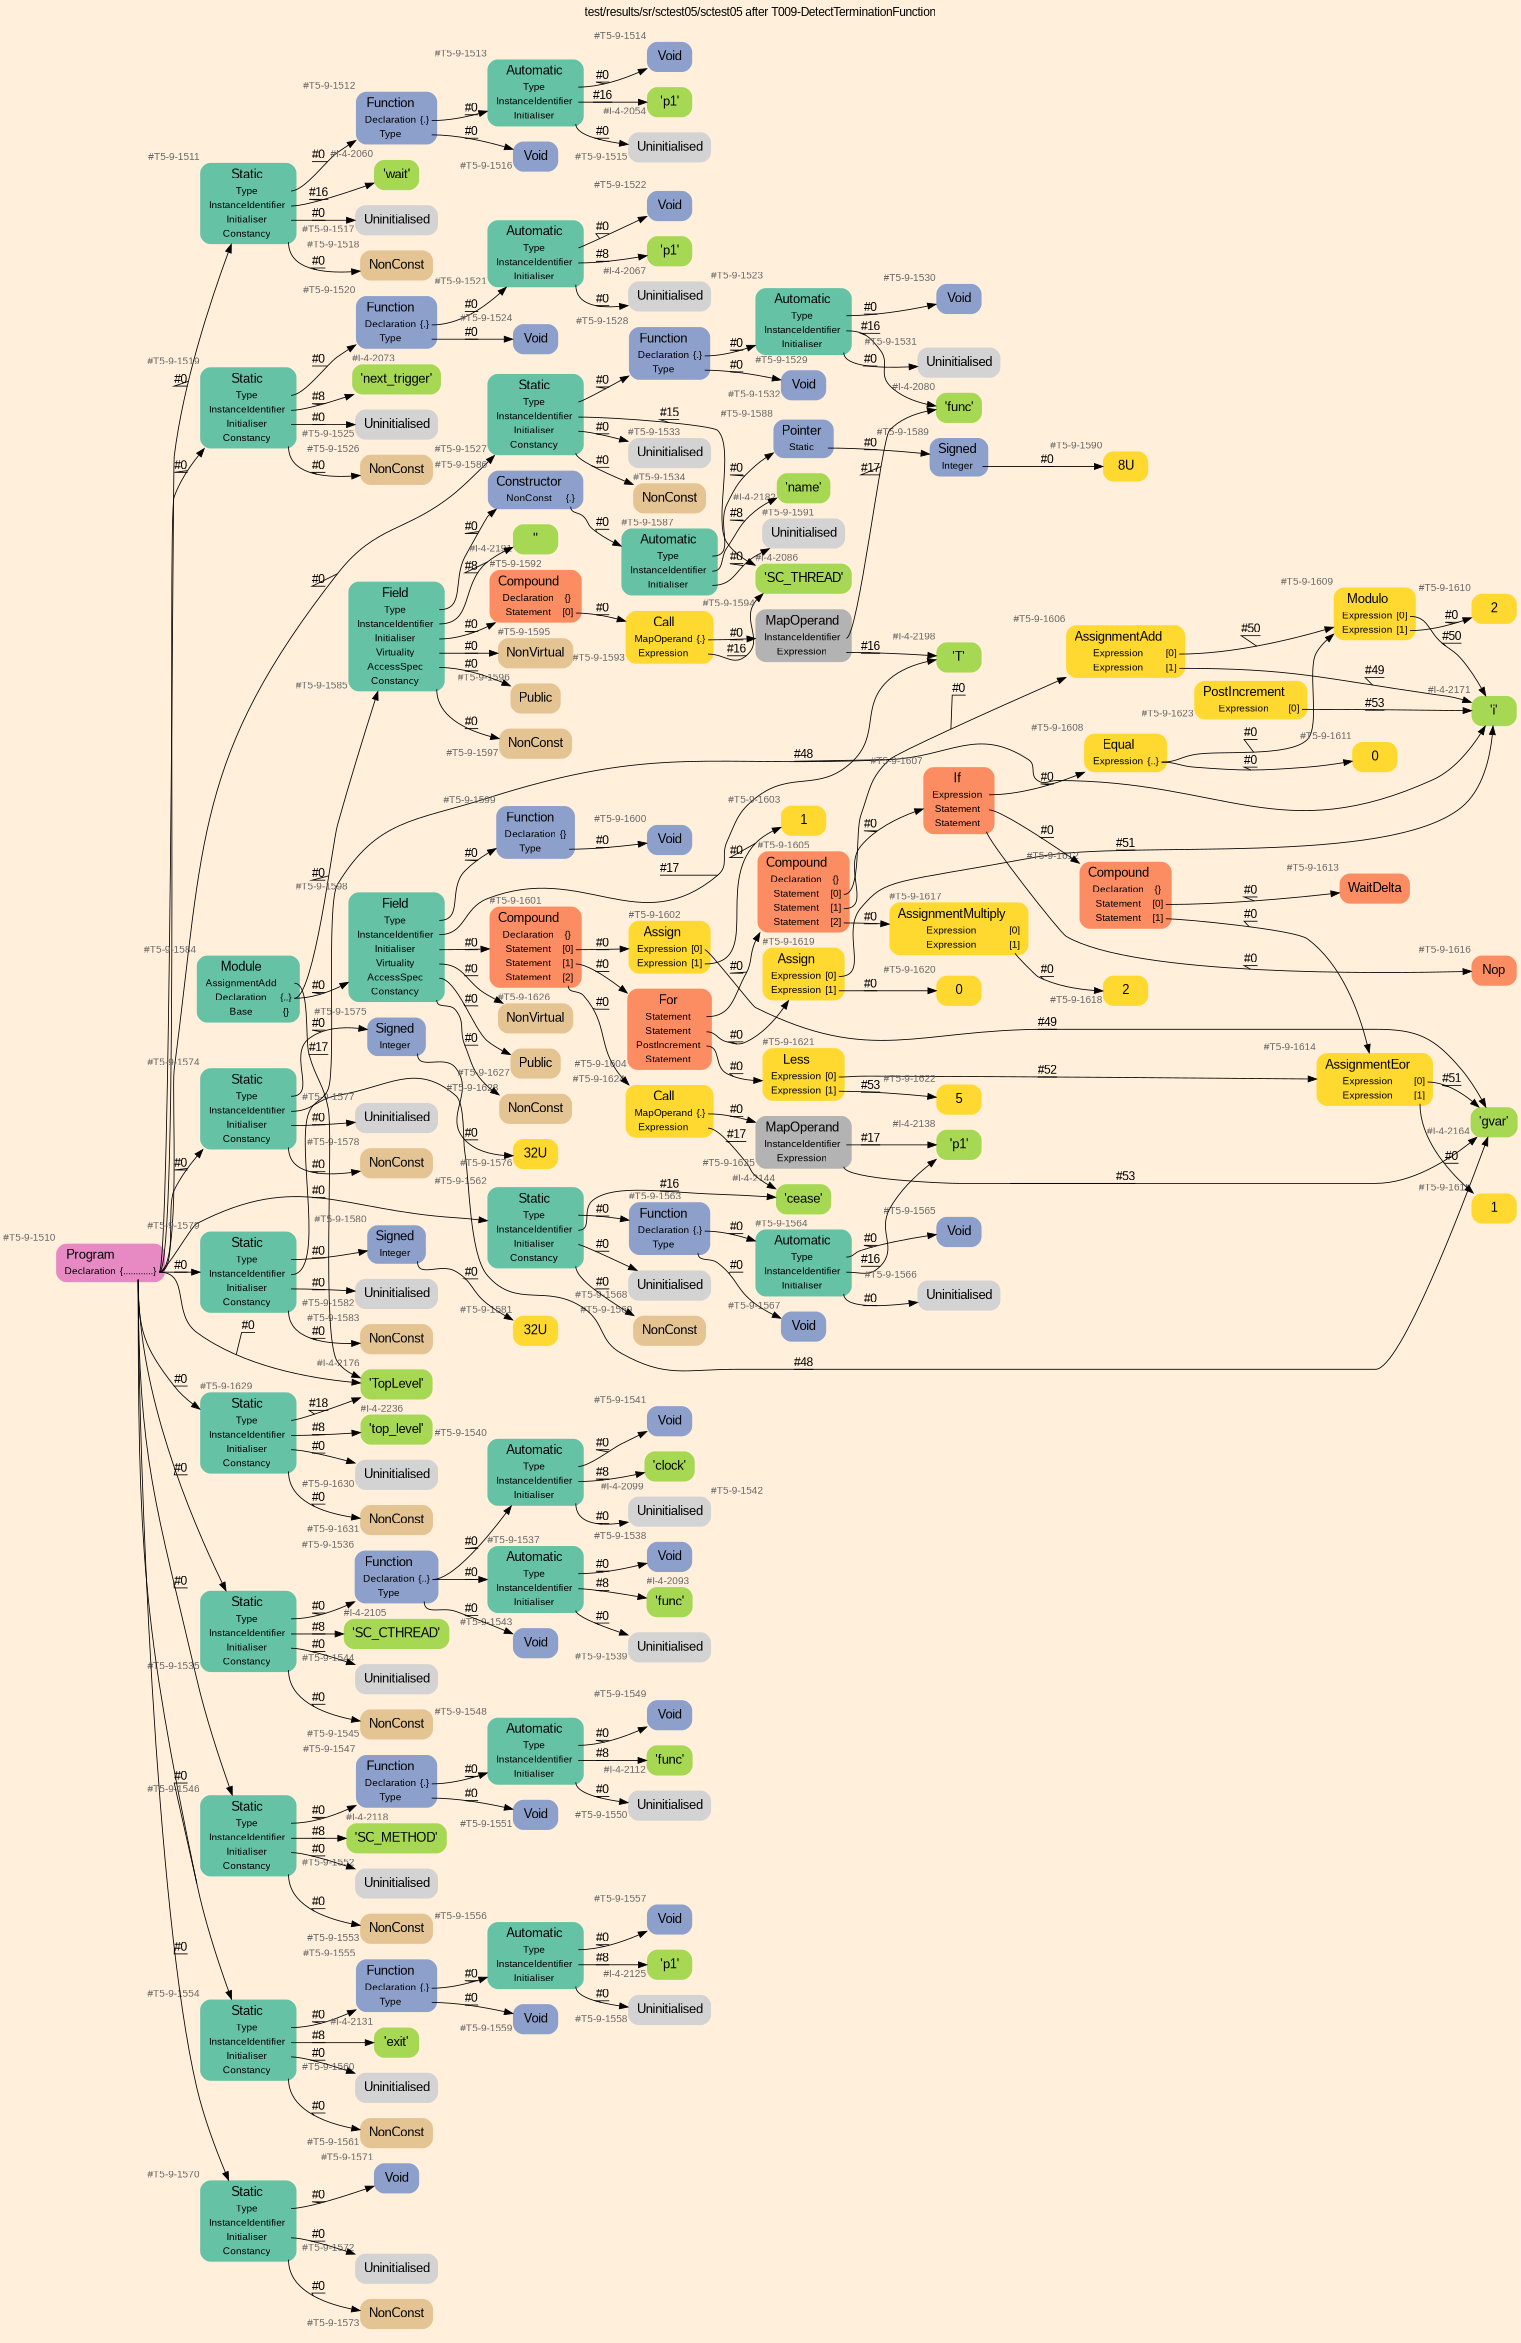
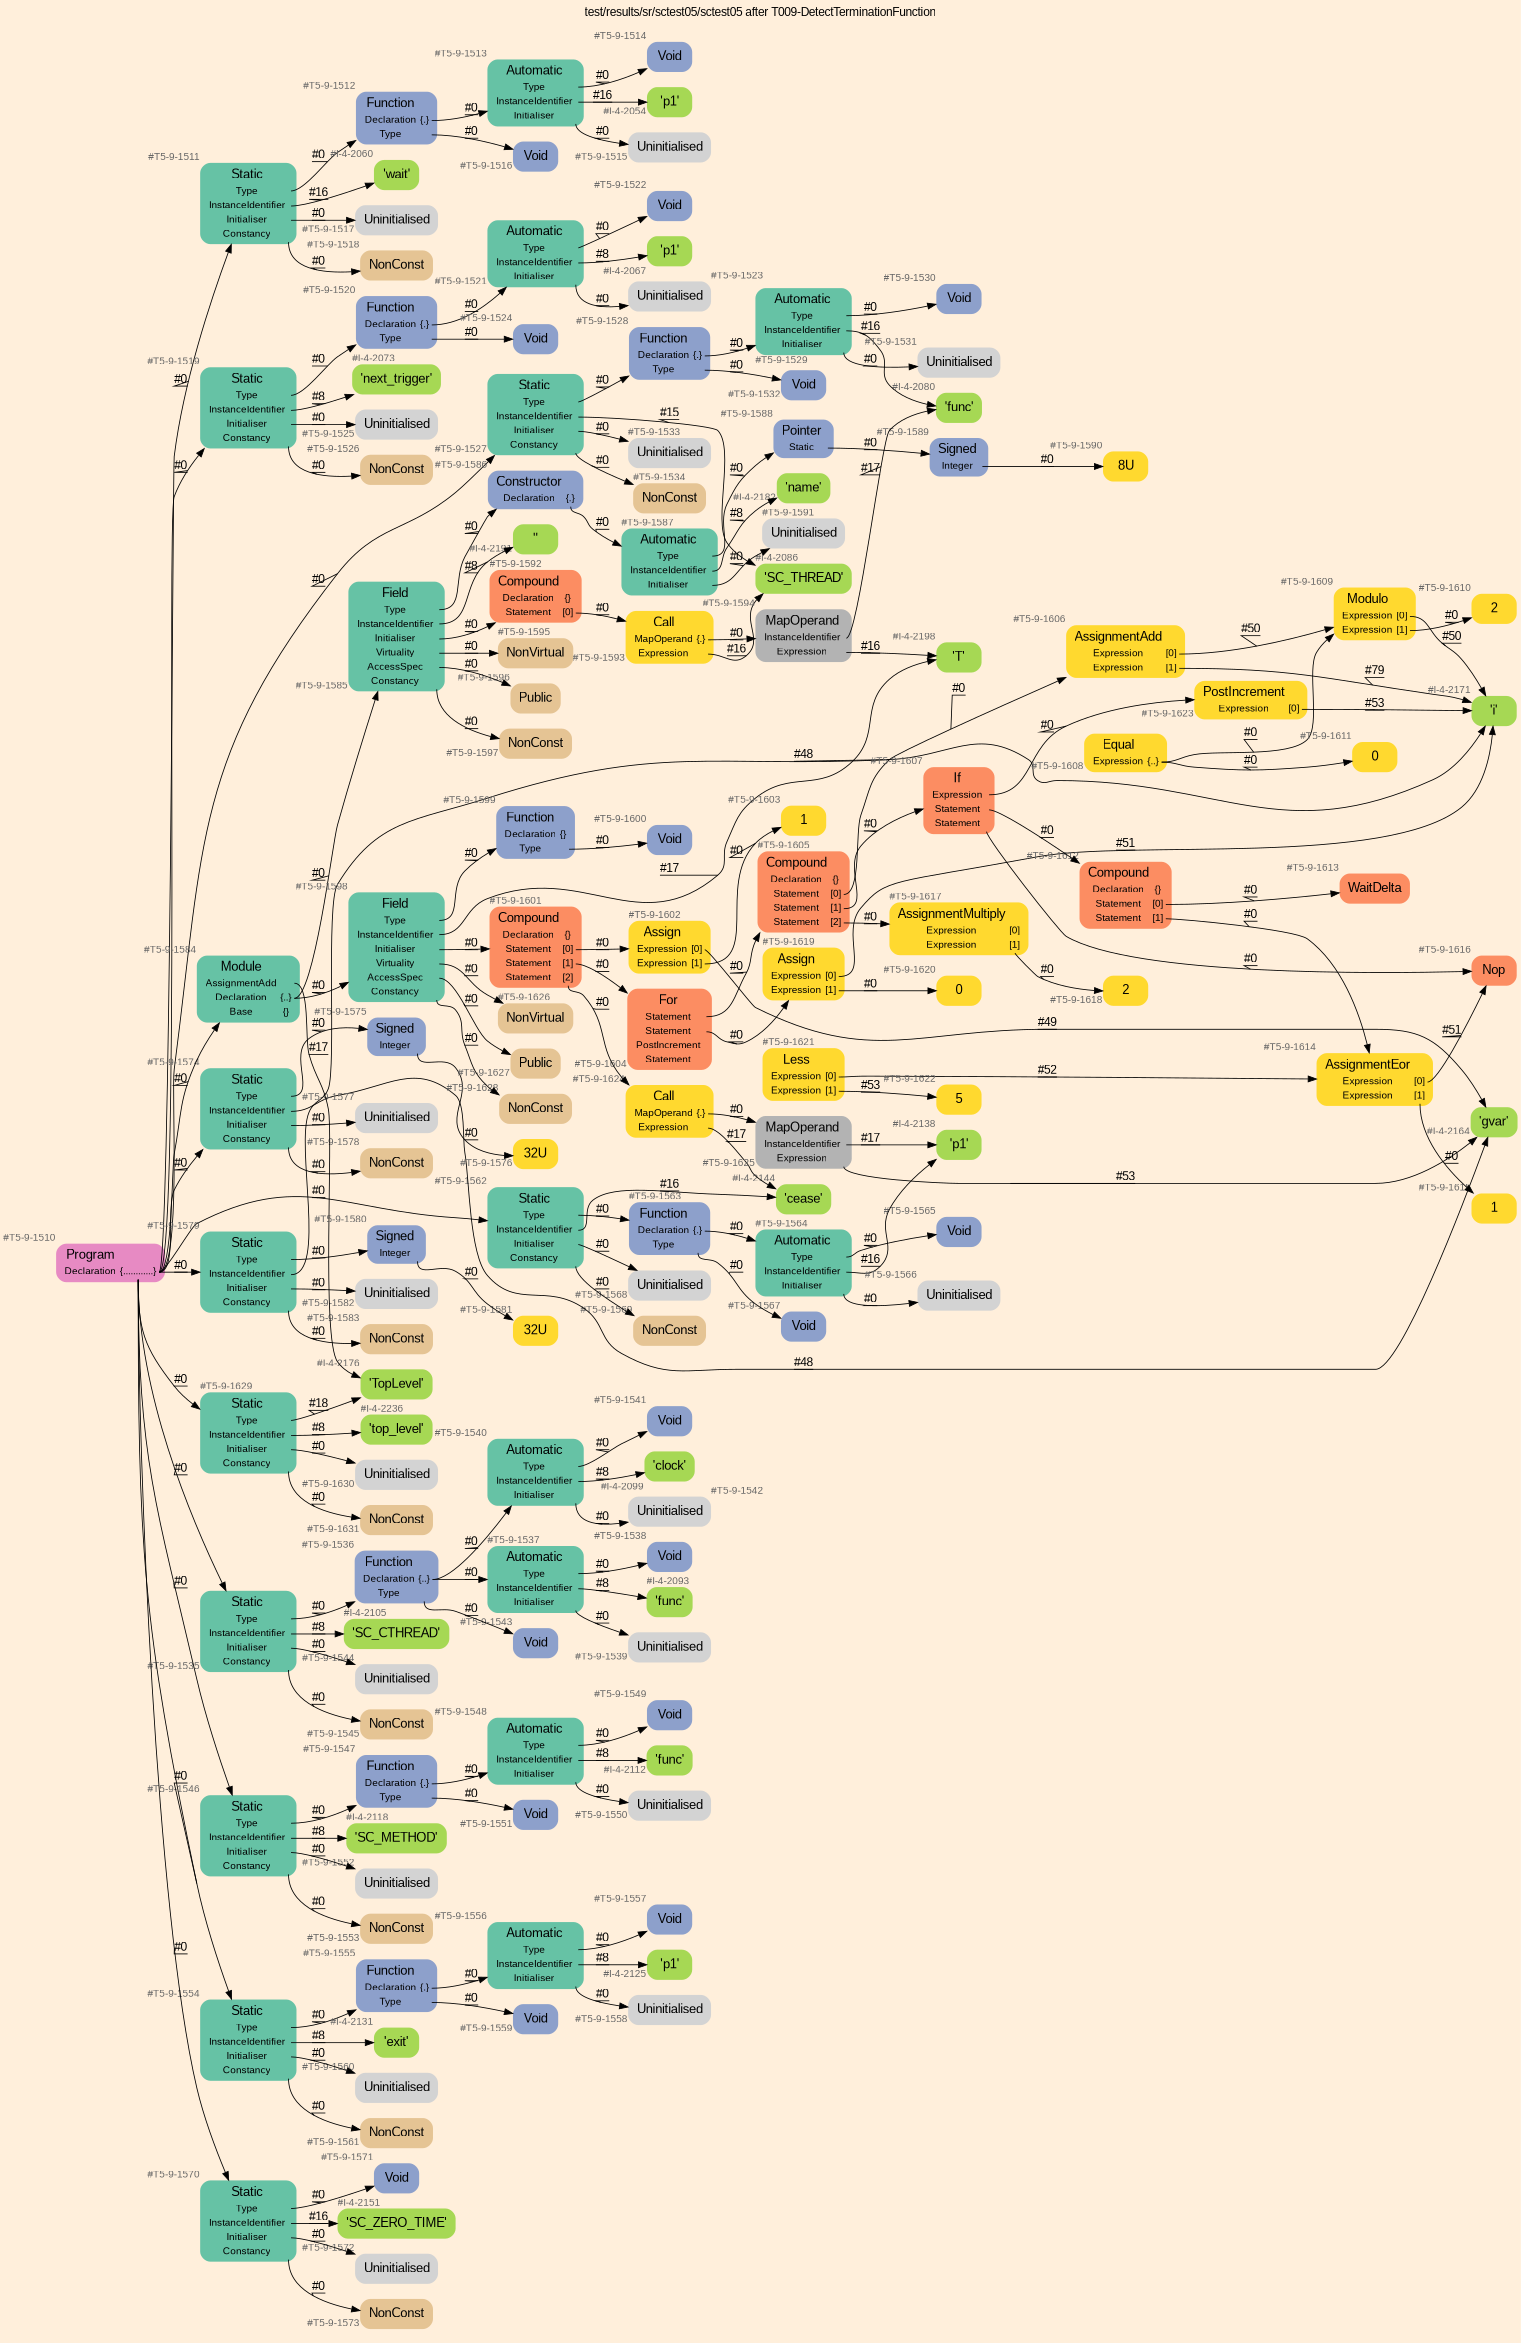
(529, 498) -> (529, 498)
(1375, 671) -> (1375, 671)
(1034, 789) -> (1073, 723)
(723, 1071) -> none
(1451, 1088) -> (1458, 1040)
(235, 1354) -> (179, 1124)
none -> (397, 2224)
